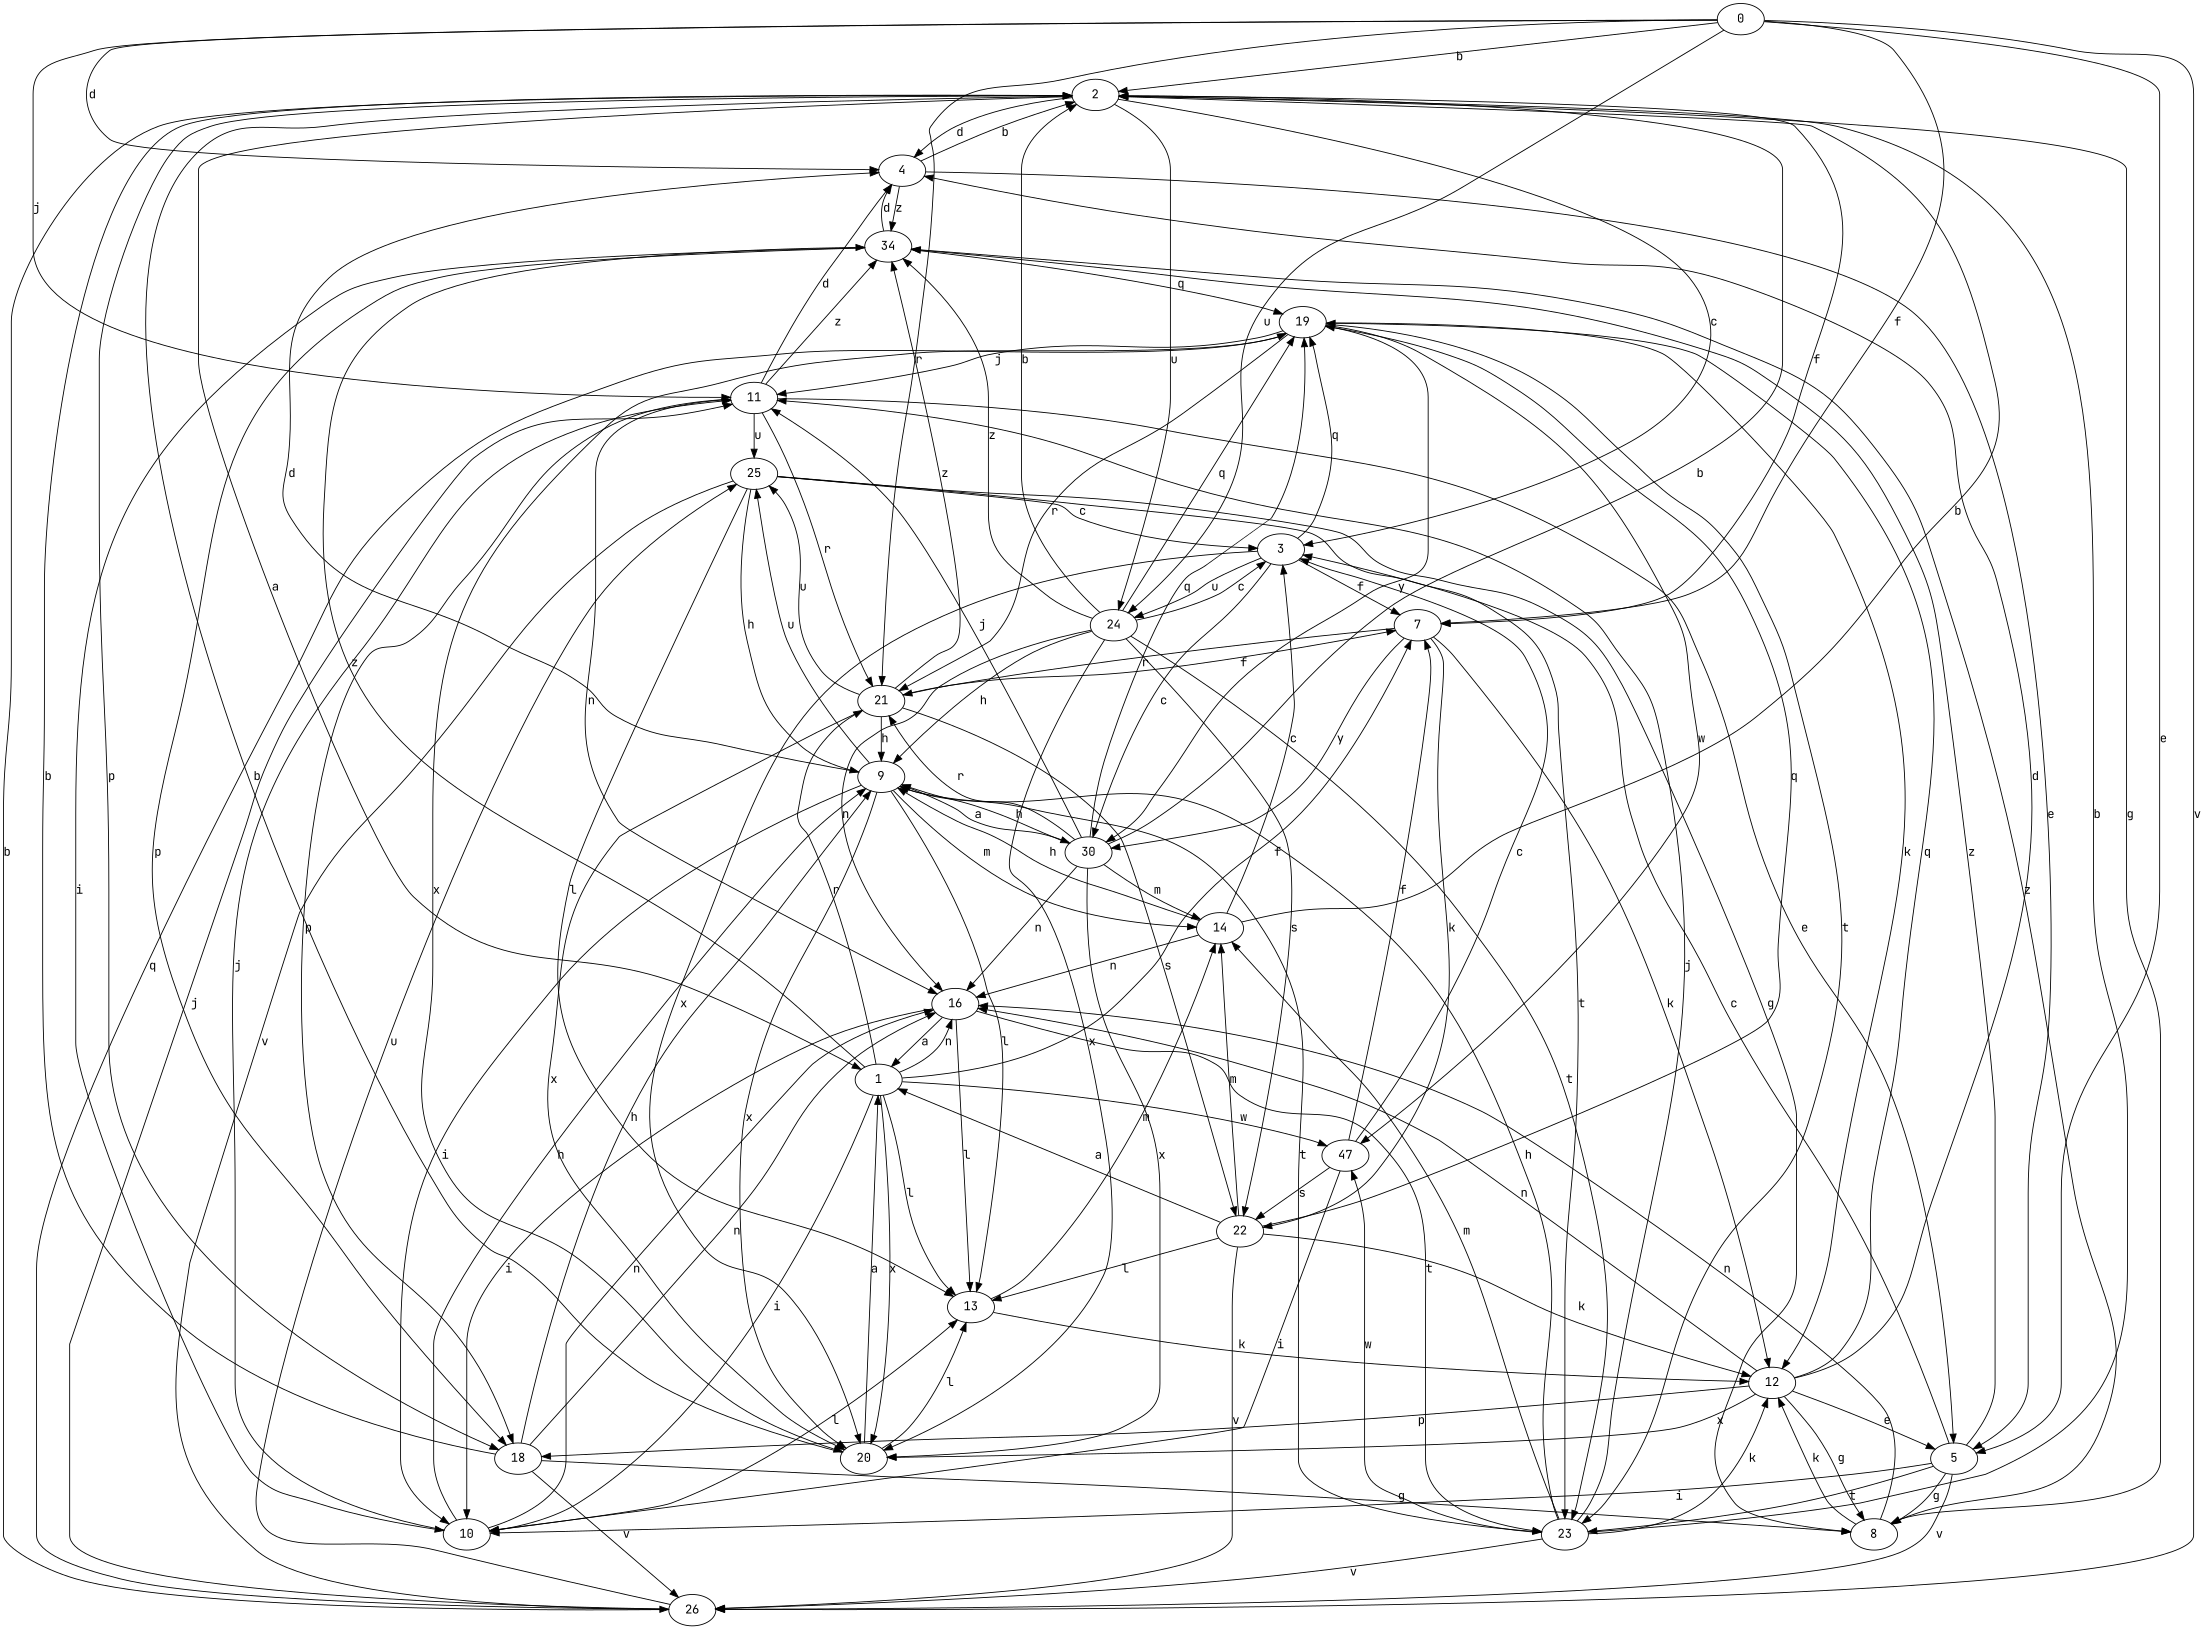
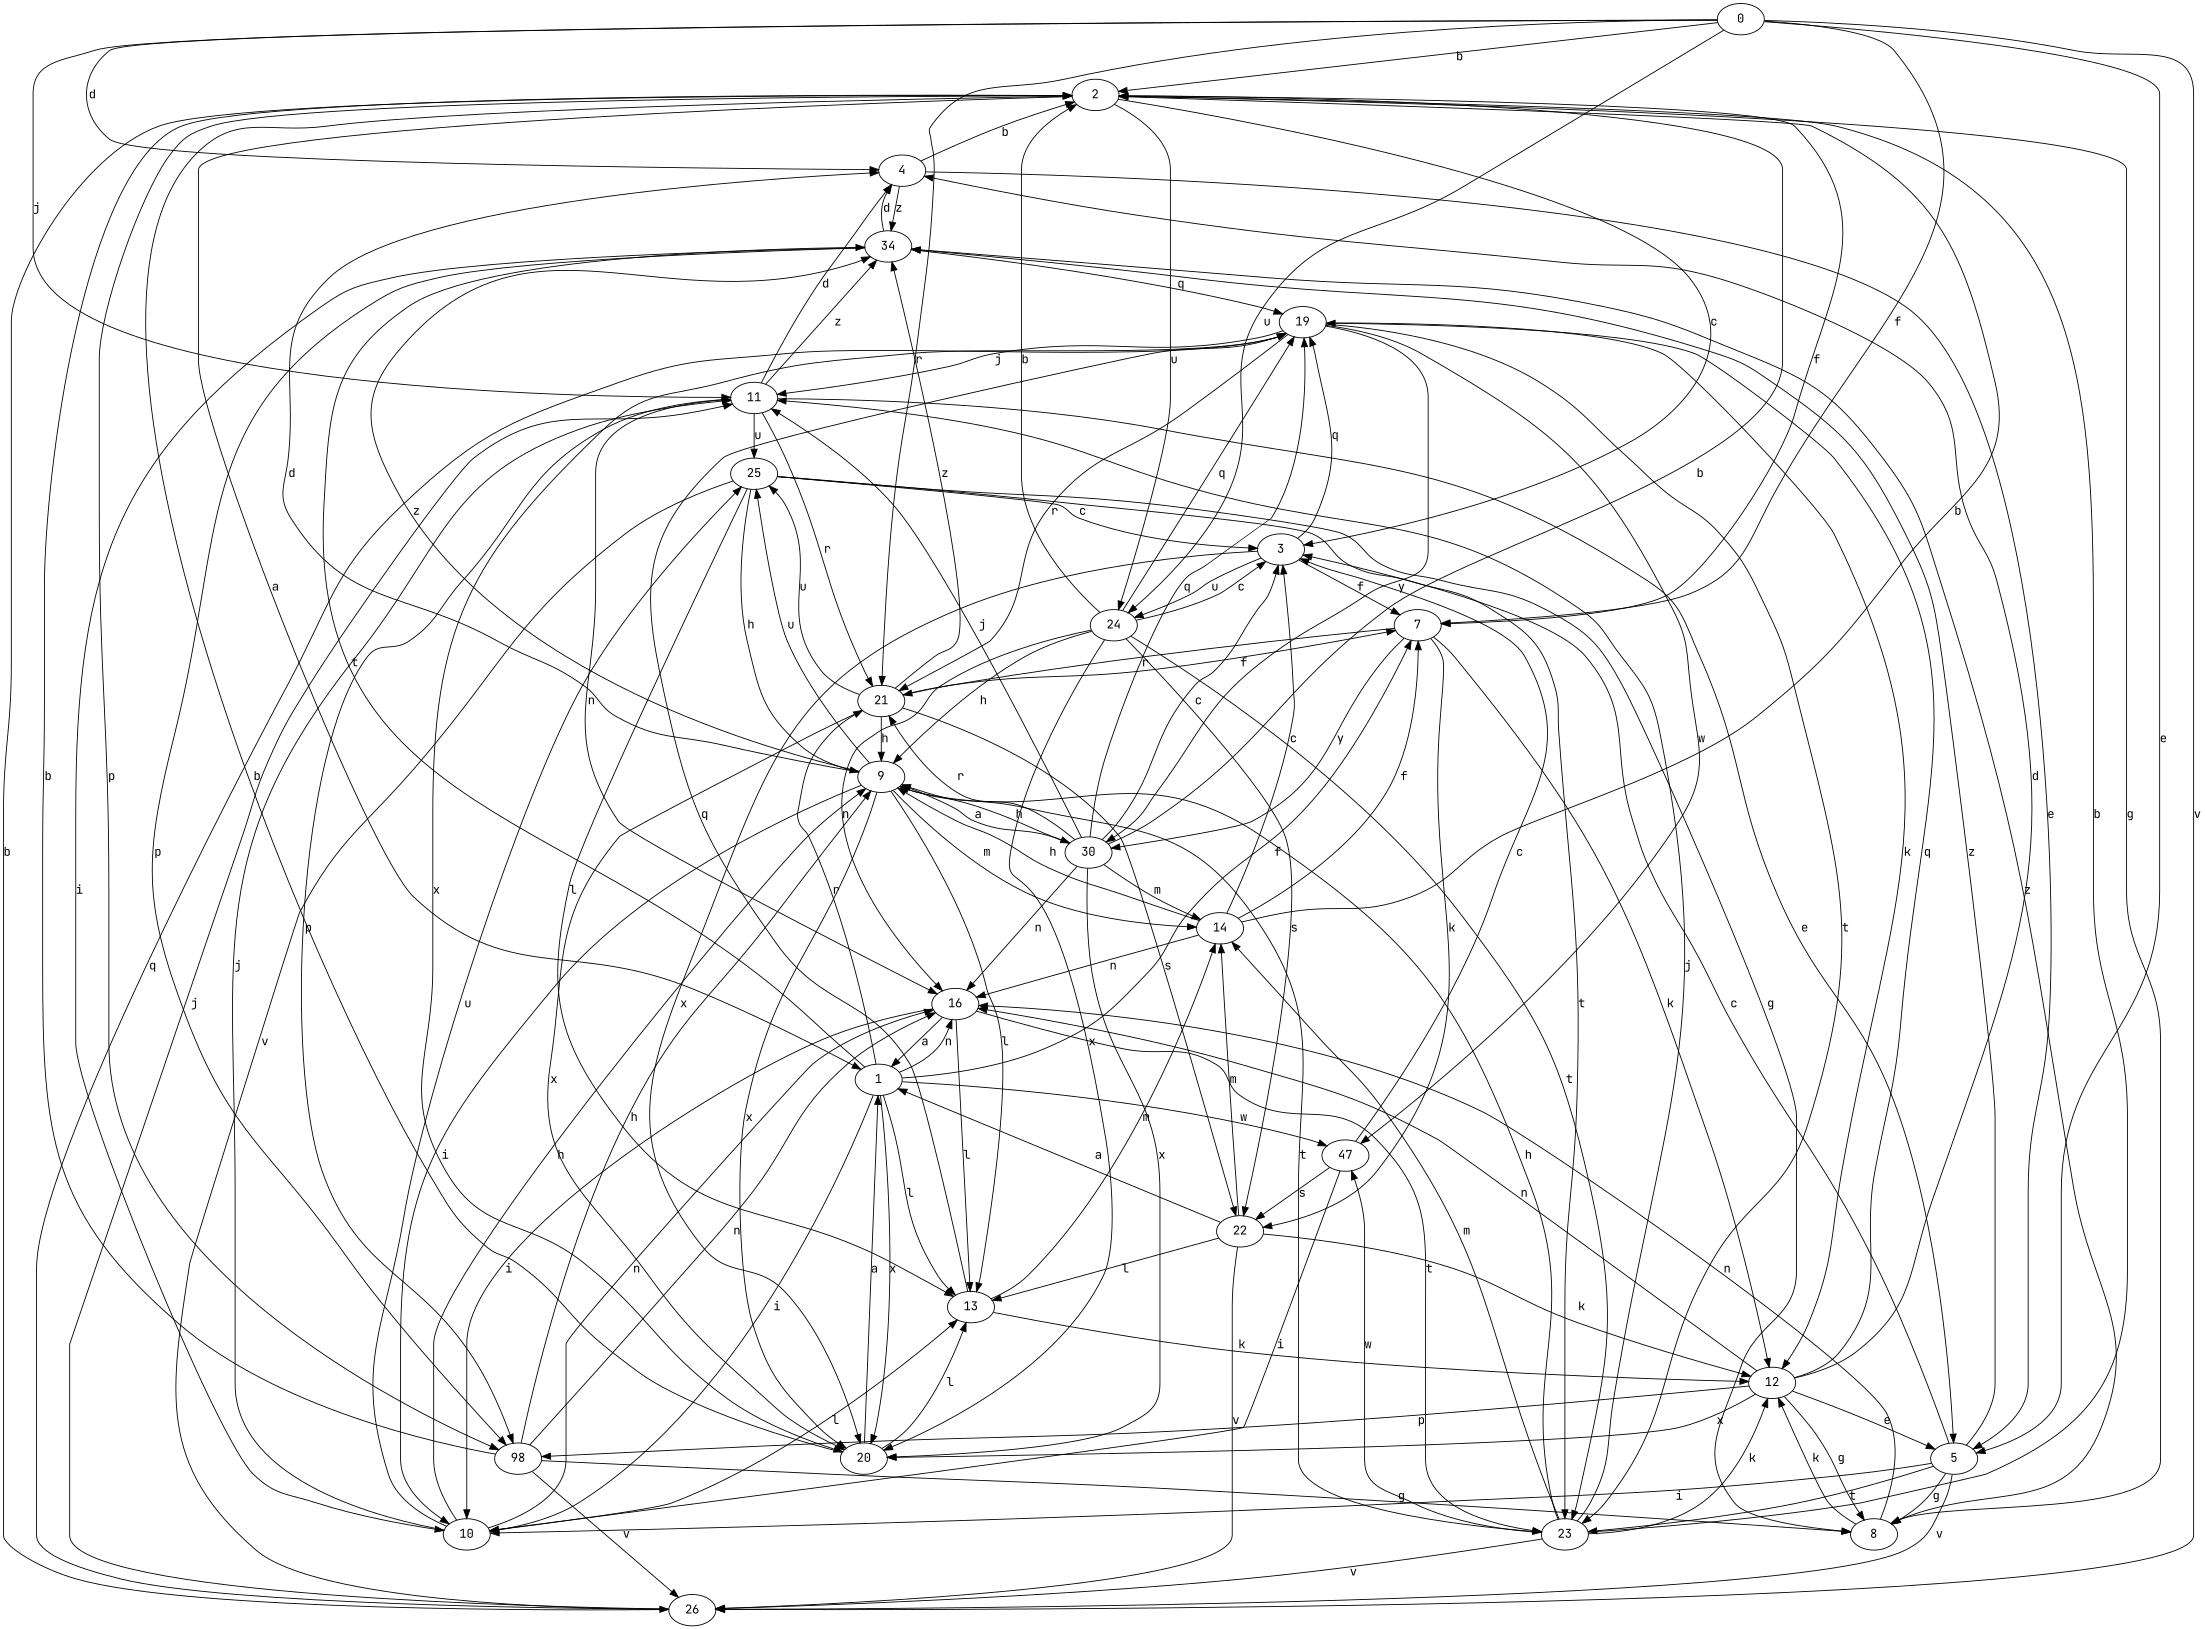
(992, 113) -> none
(988, 454) -> (378, 451)
(355, 663) -> (355, 663)
(1158, 689) -> (1178, 708)
(1788, 829) -> (653, 627)
(1398, 895) -> (1377, 805)
(344, 1164) -> (463, 992)
(518, 1459) -> (518, 1459)
